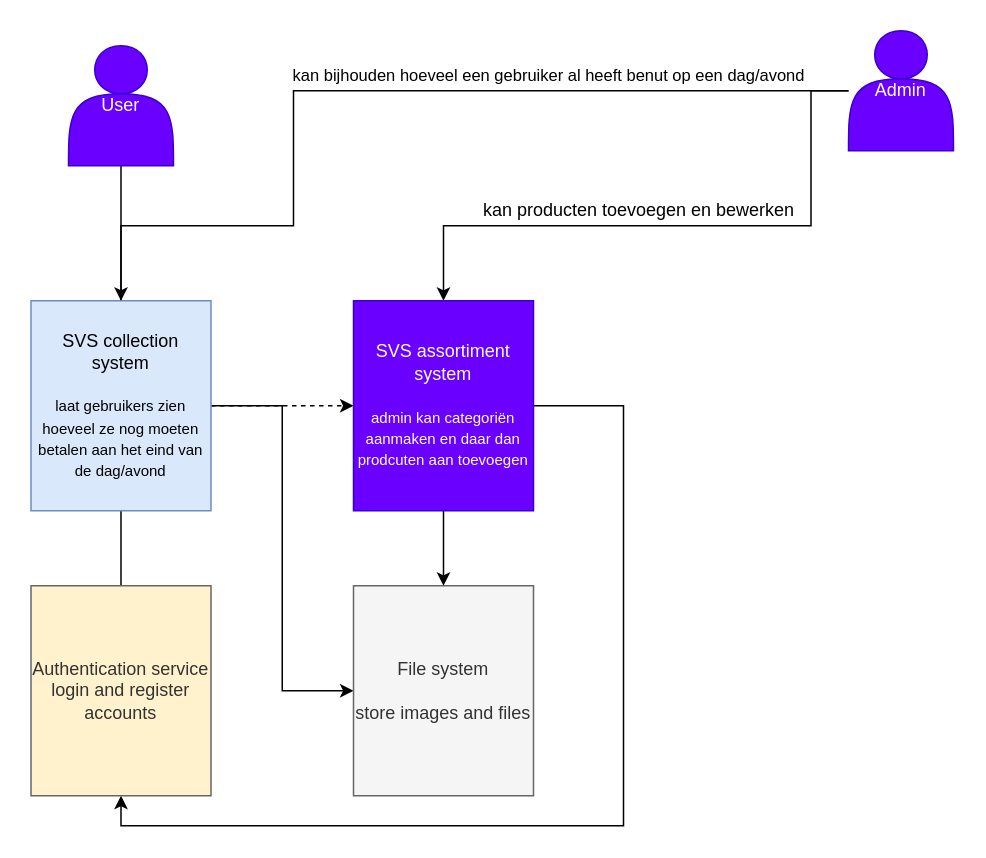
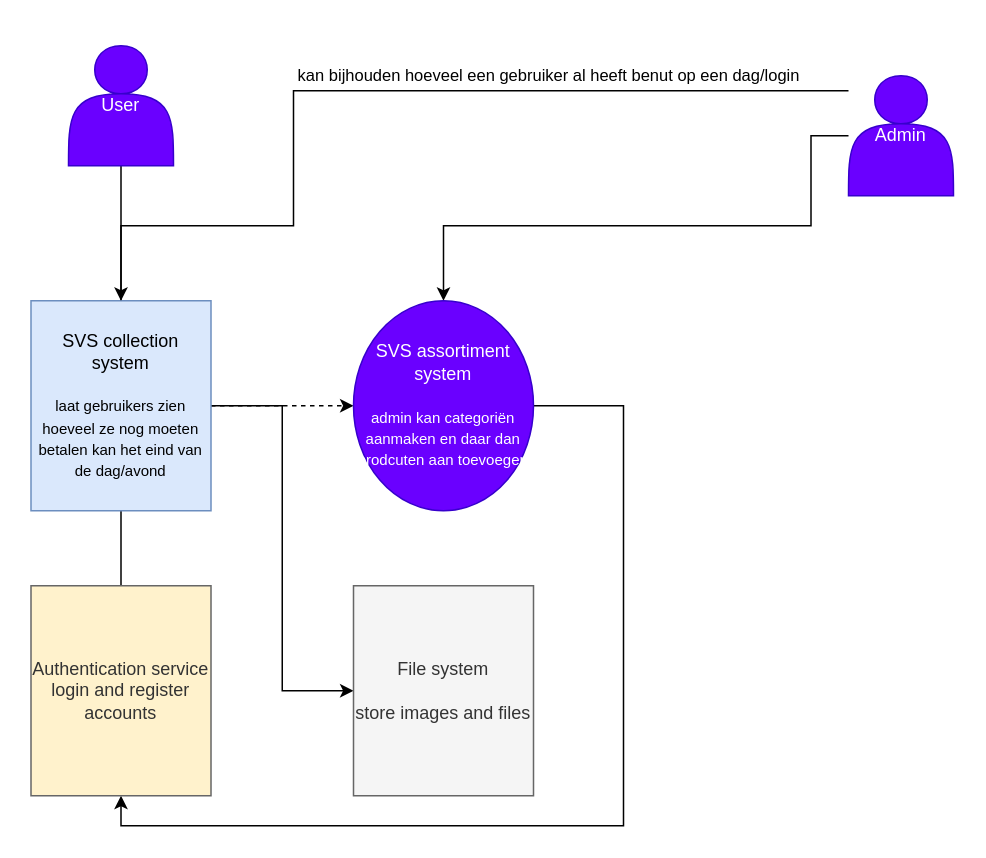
(549, 76) -> (549, 76)
(901, 91) -> (901, 136)
(638, 211) -> none
(121, 406) -> (121, 406)
(443, 406) -> (443, 406)
(443, 543) -> none
